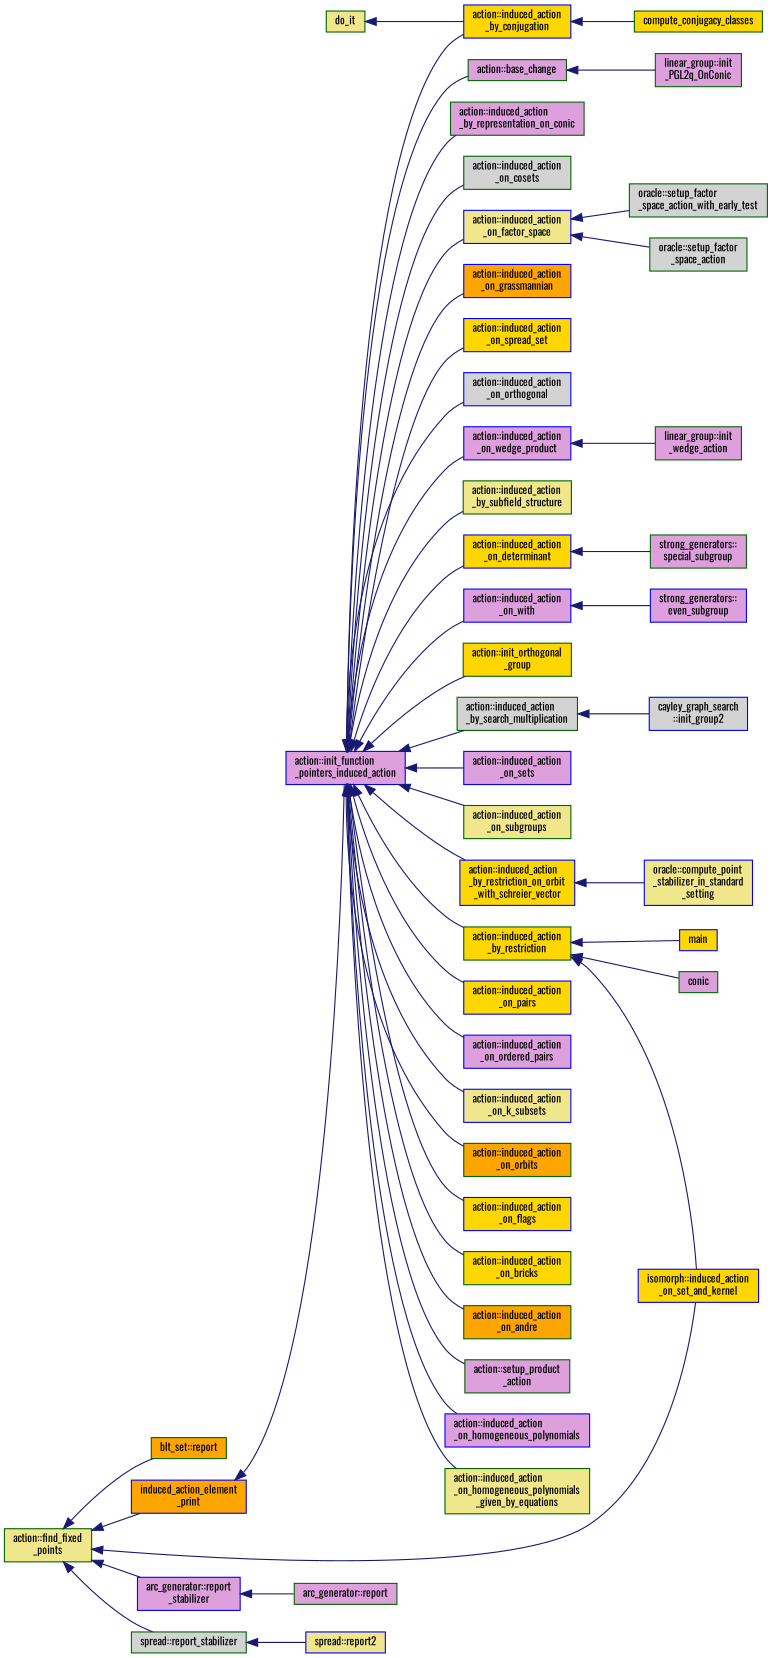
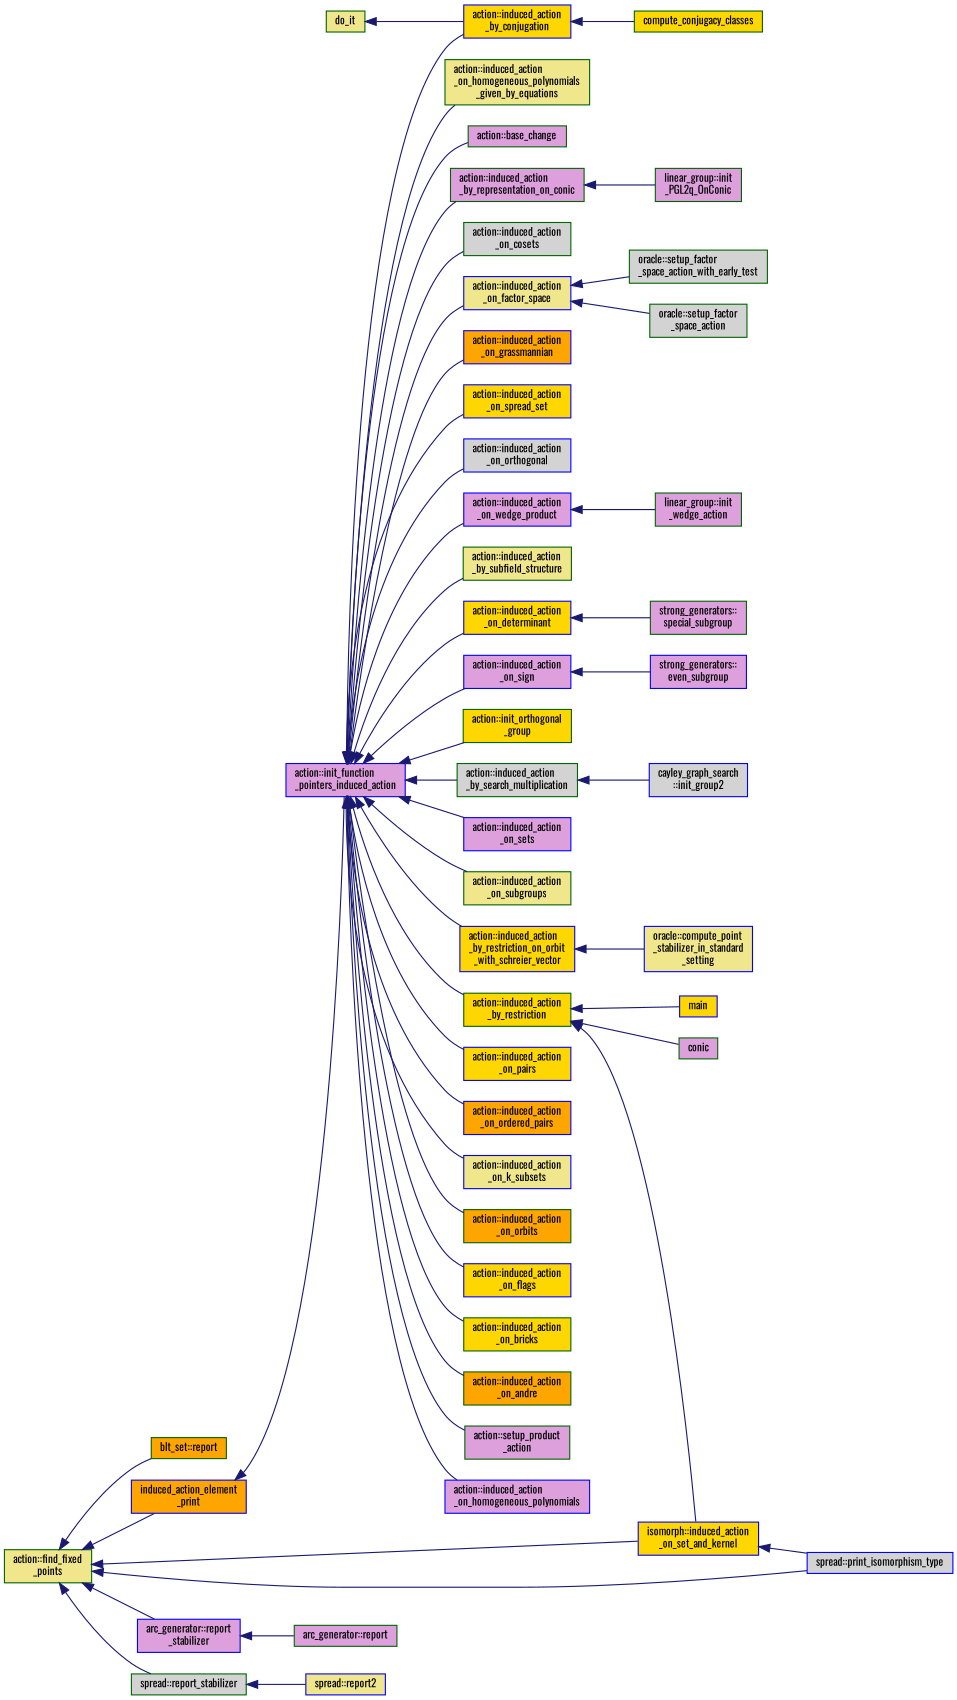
(617, 70) -> (626, 185)
(517, 606) -> (517, 672)
(517, 1052) -> (517, 1118)
none -> (880, 1563)
